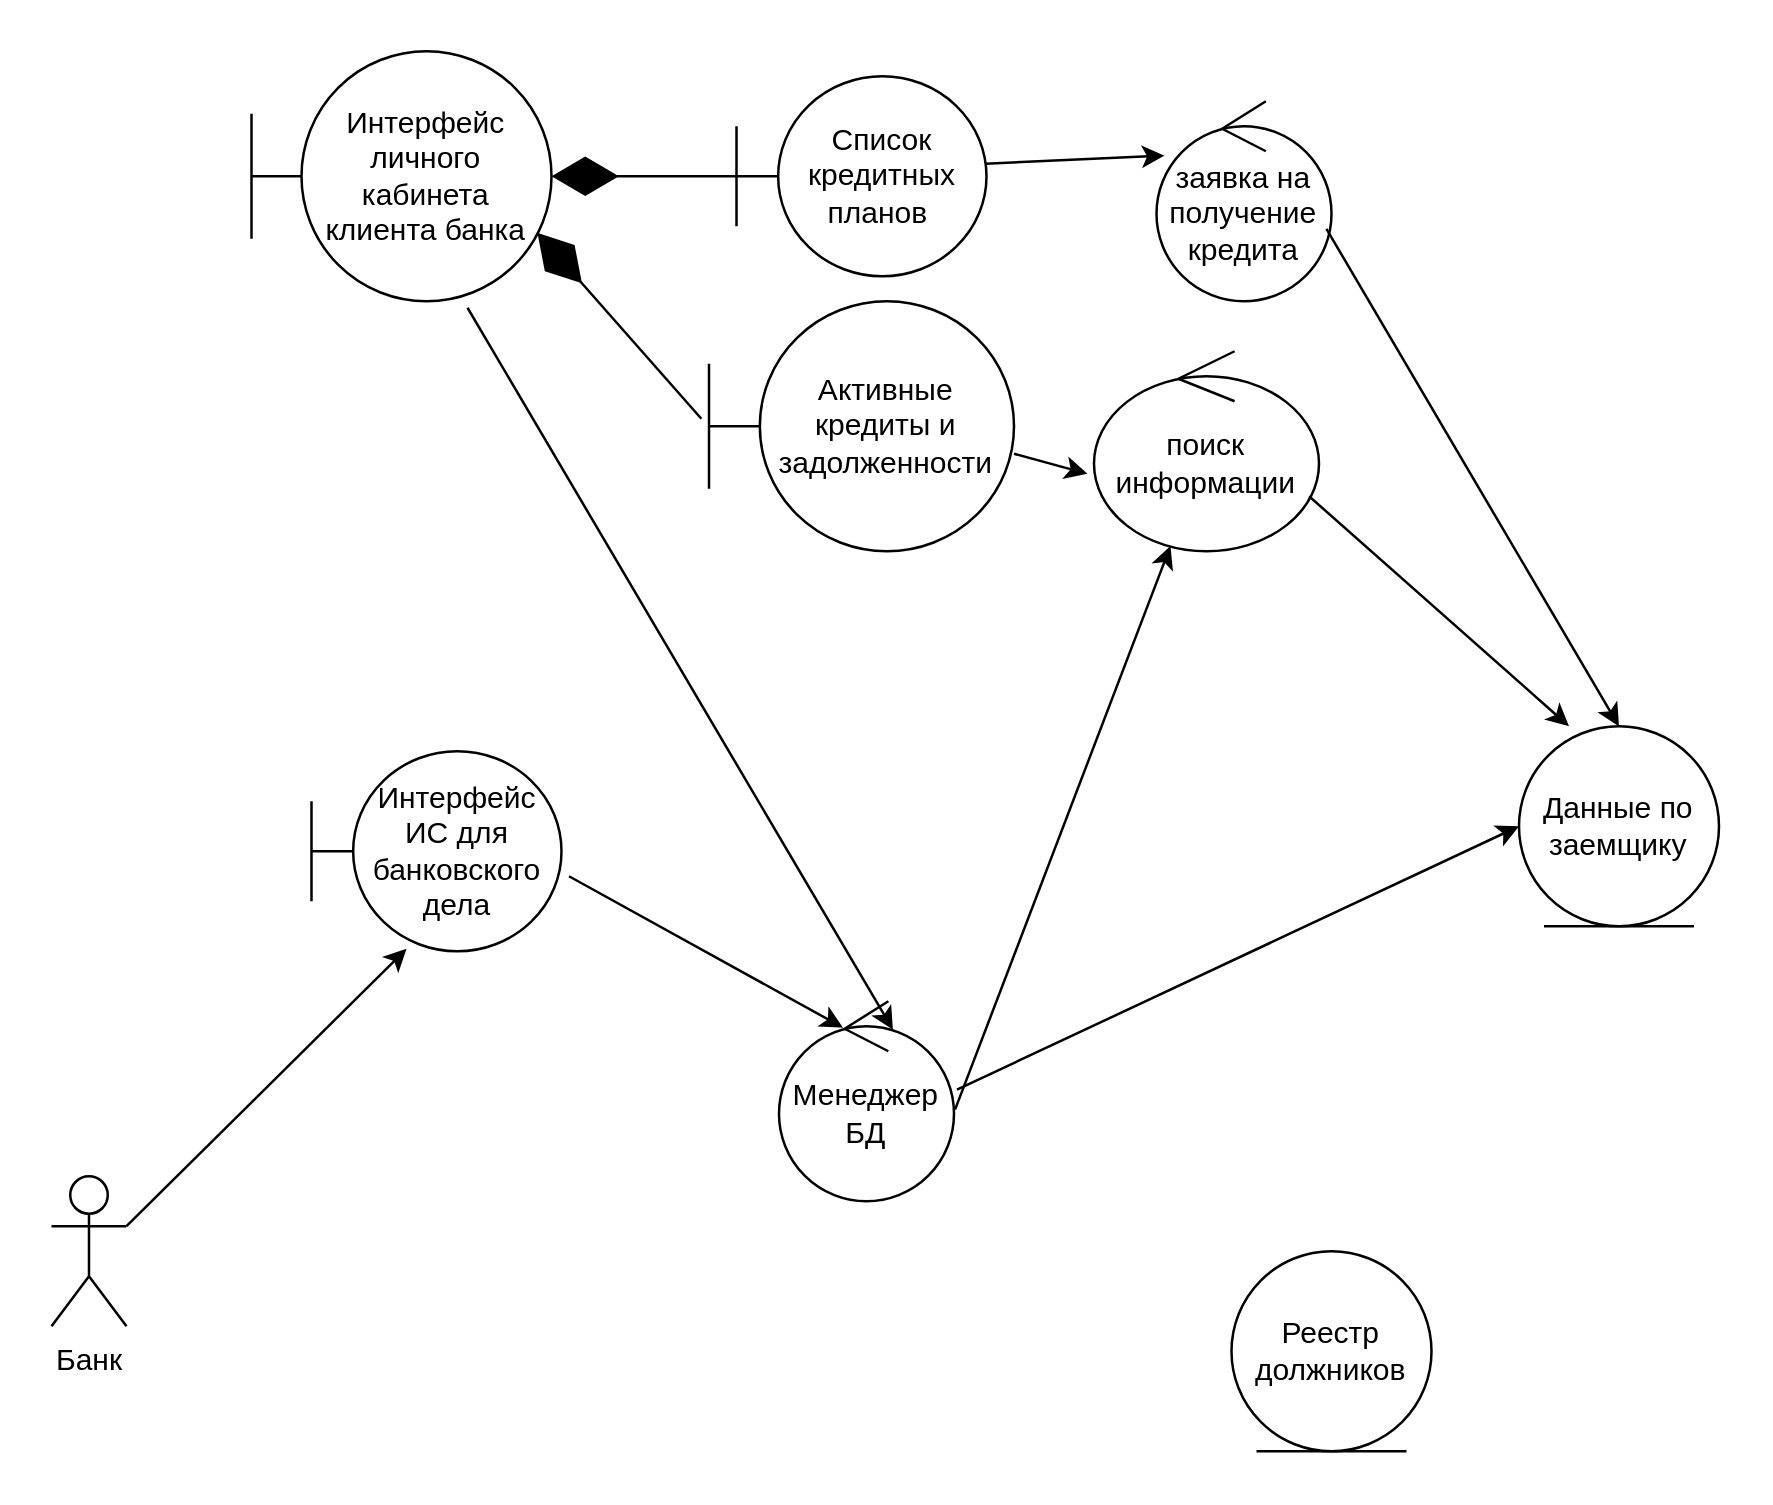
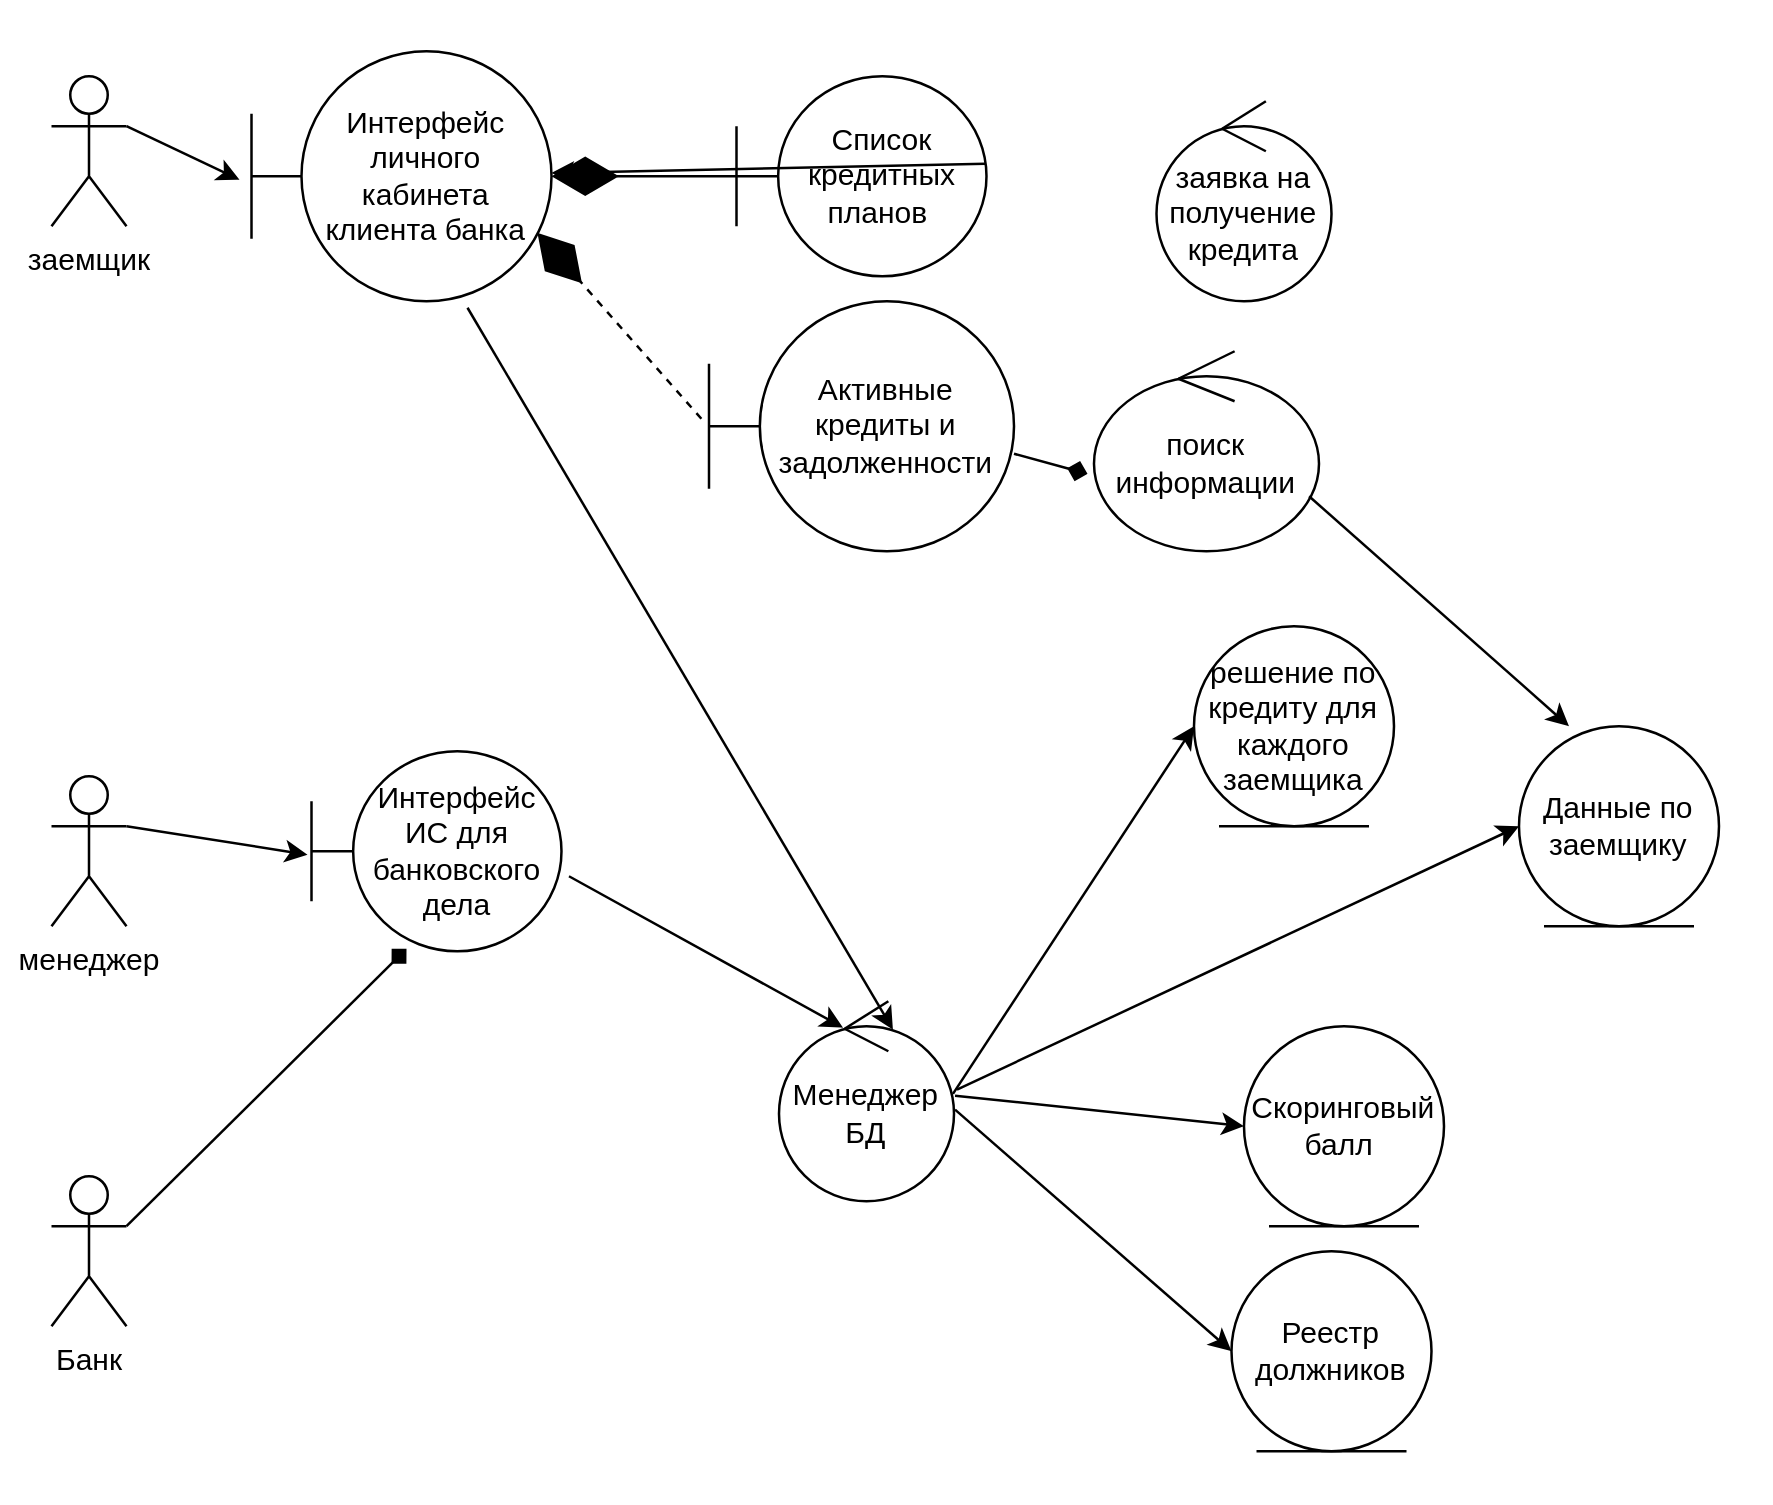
none -> (177, 150)
none -> (89, 151)
(1066, 160) -> (863, 166)
(640, 349) -> (640, 349)
(1068, 469) -> (1067, 468)
(1468, 470) -> none
none -> (1294, 726)
(1072, 802) -> (1087, 1225)
none -> (209, 839)
none -> (89, 851)
none -> (1082, 897)
(393, 962) -> (392, 963)
none -> (1095, 1111)
none -> (1344, 1126)
